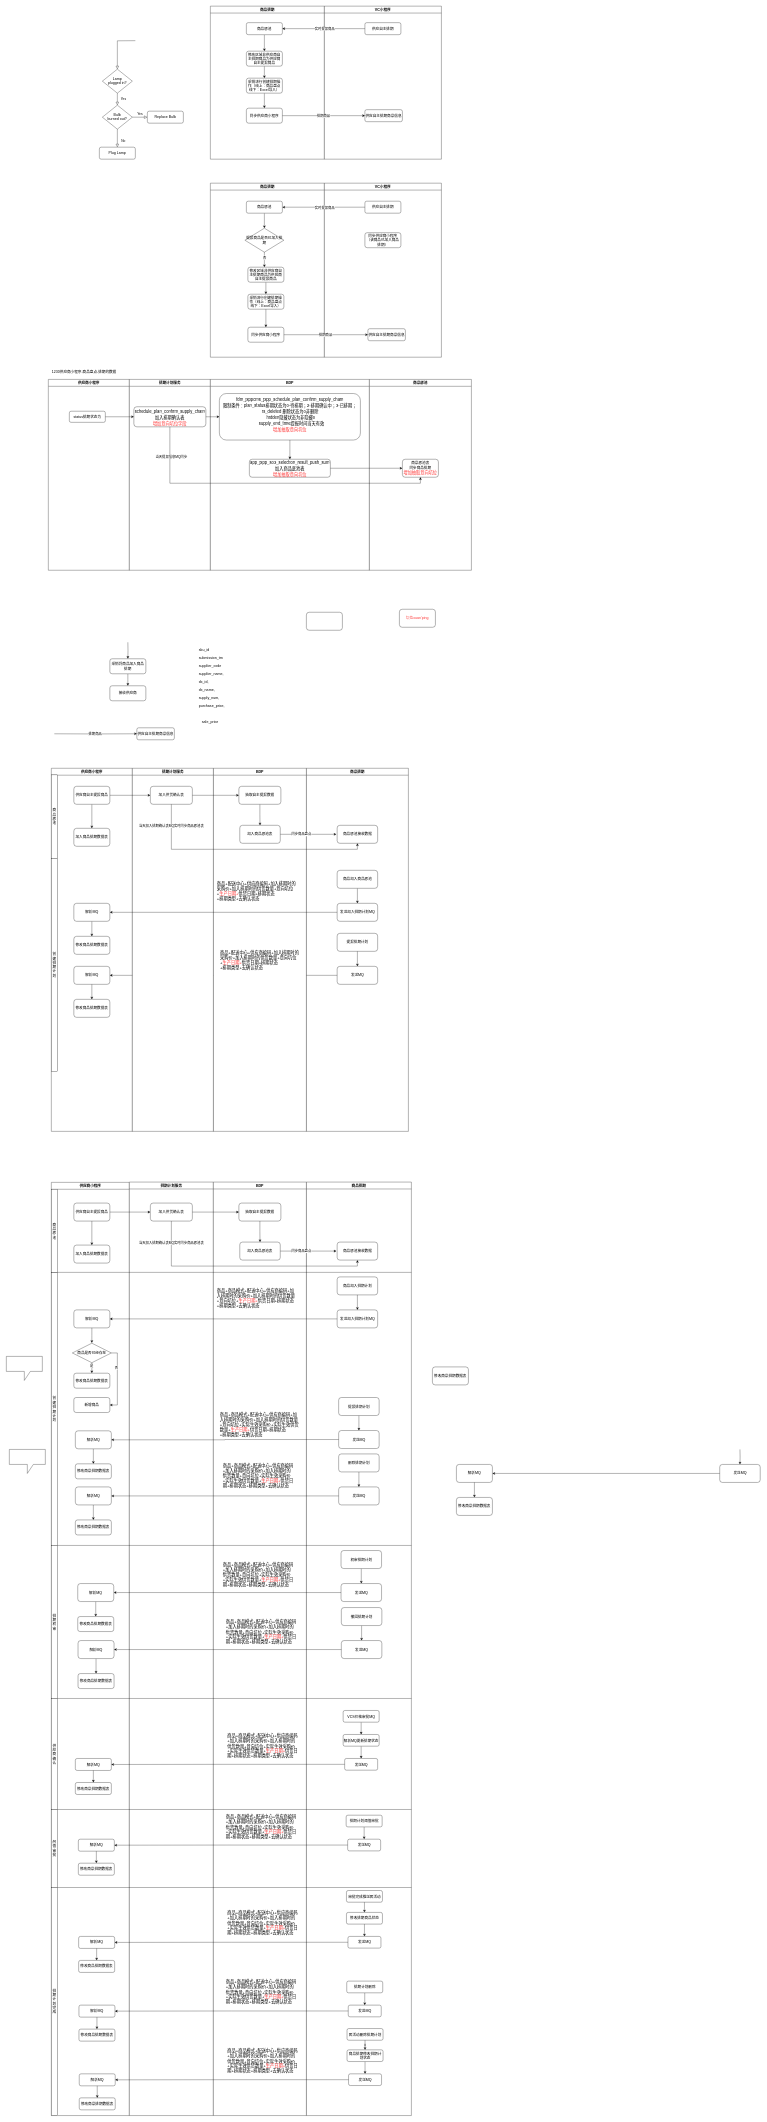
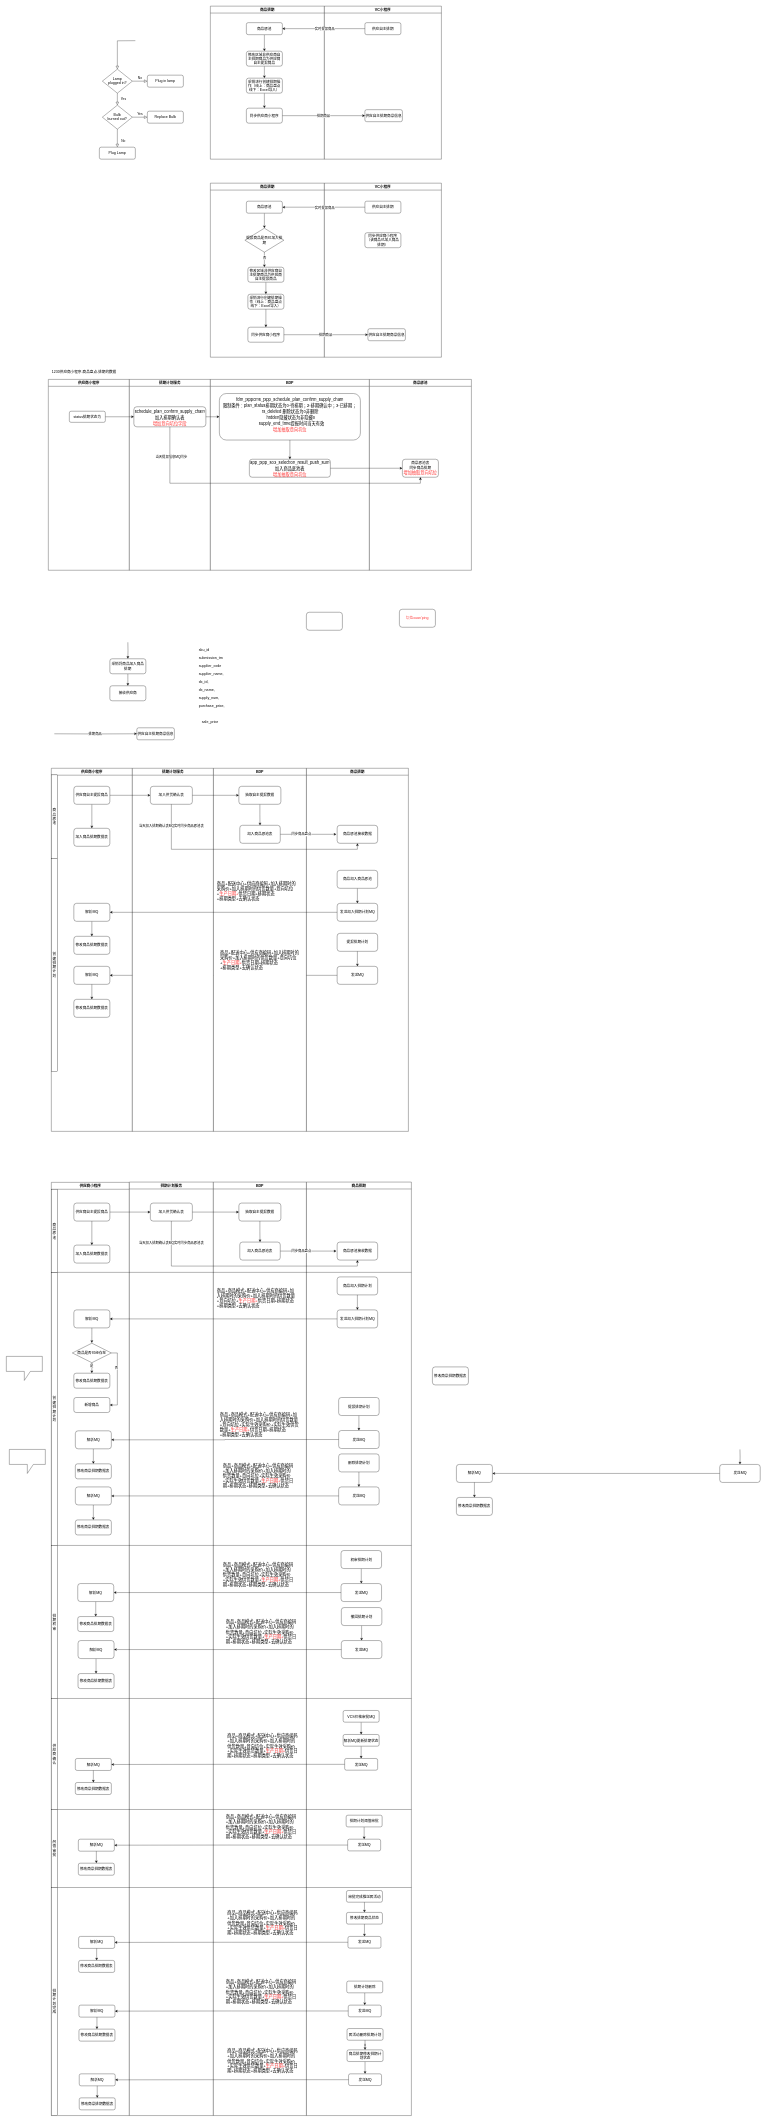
none -> (142, 81)
none -> (165, 81)
